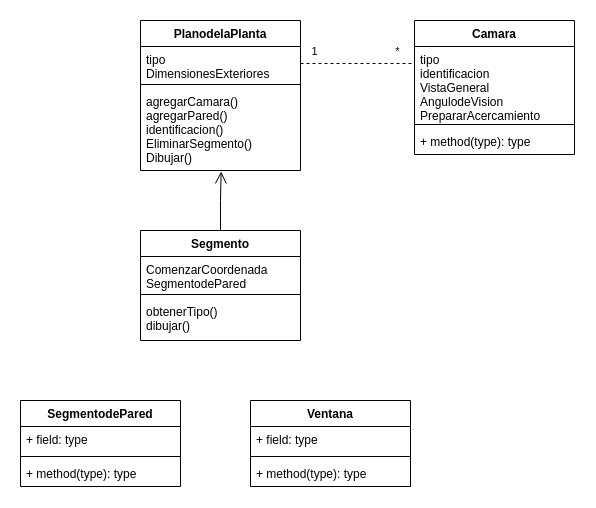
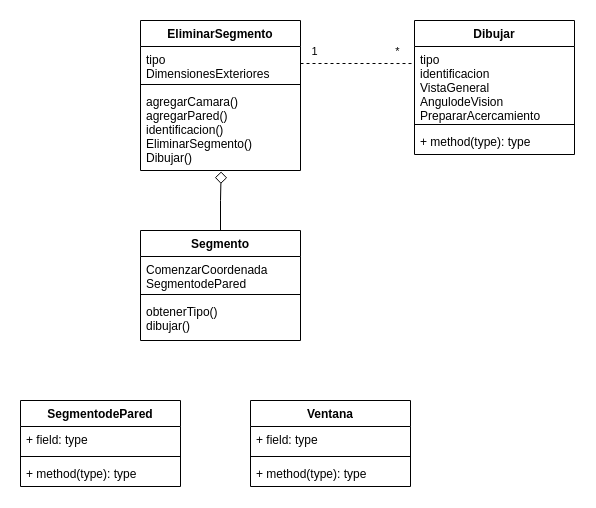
(220, 34) -> (220, 34)
(494, 34) -> (494, 34)
(221, 179) -> (221, 184)
